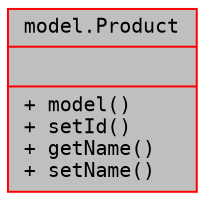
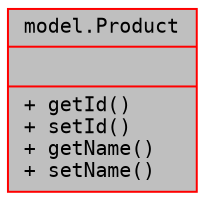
(79, 105) -> (79, 105)
